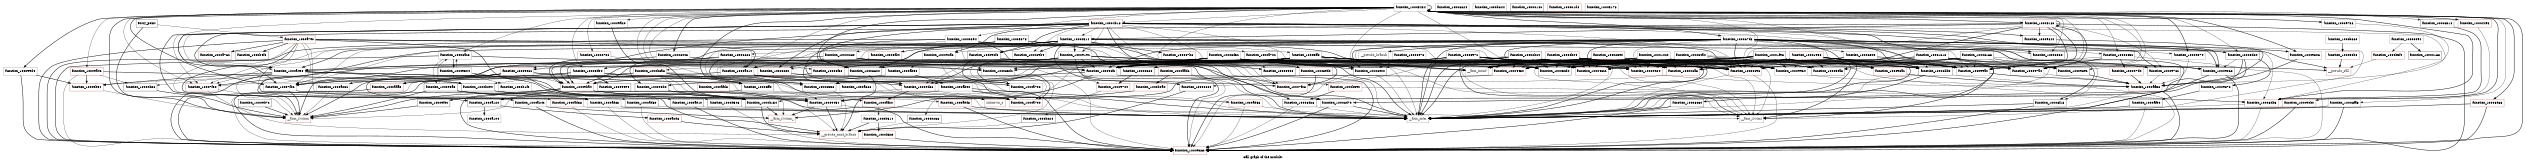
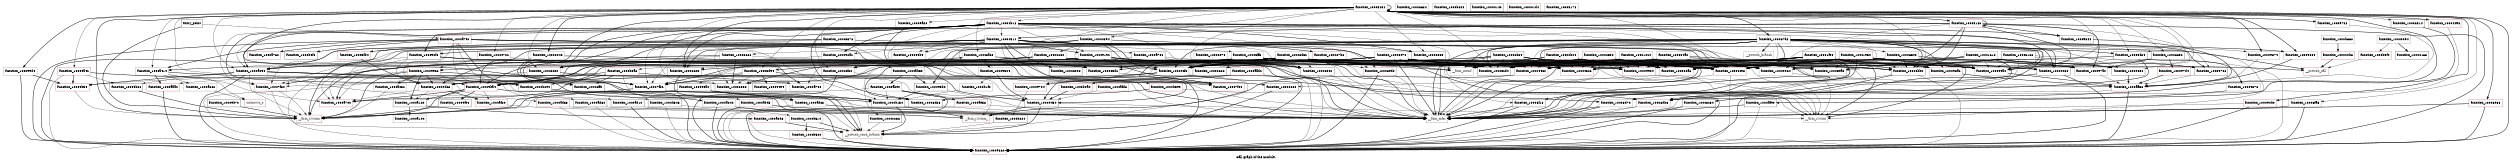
none -> (1428, 64)
(800, 95) -> (410, 96)
